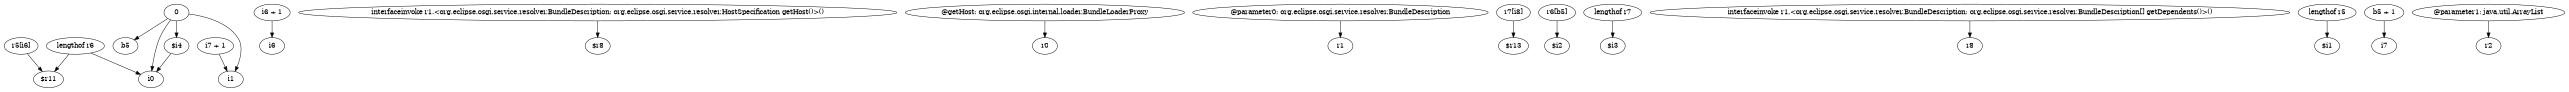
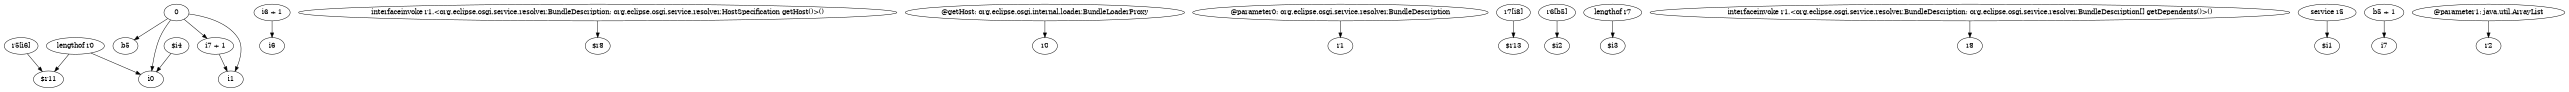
(2327, 13) -> (2327, 13)
(177, 27) -> (194, 27)
(75, 46) -> (75, 46)
